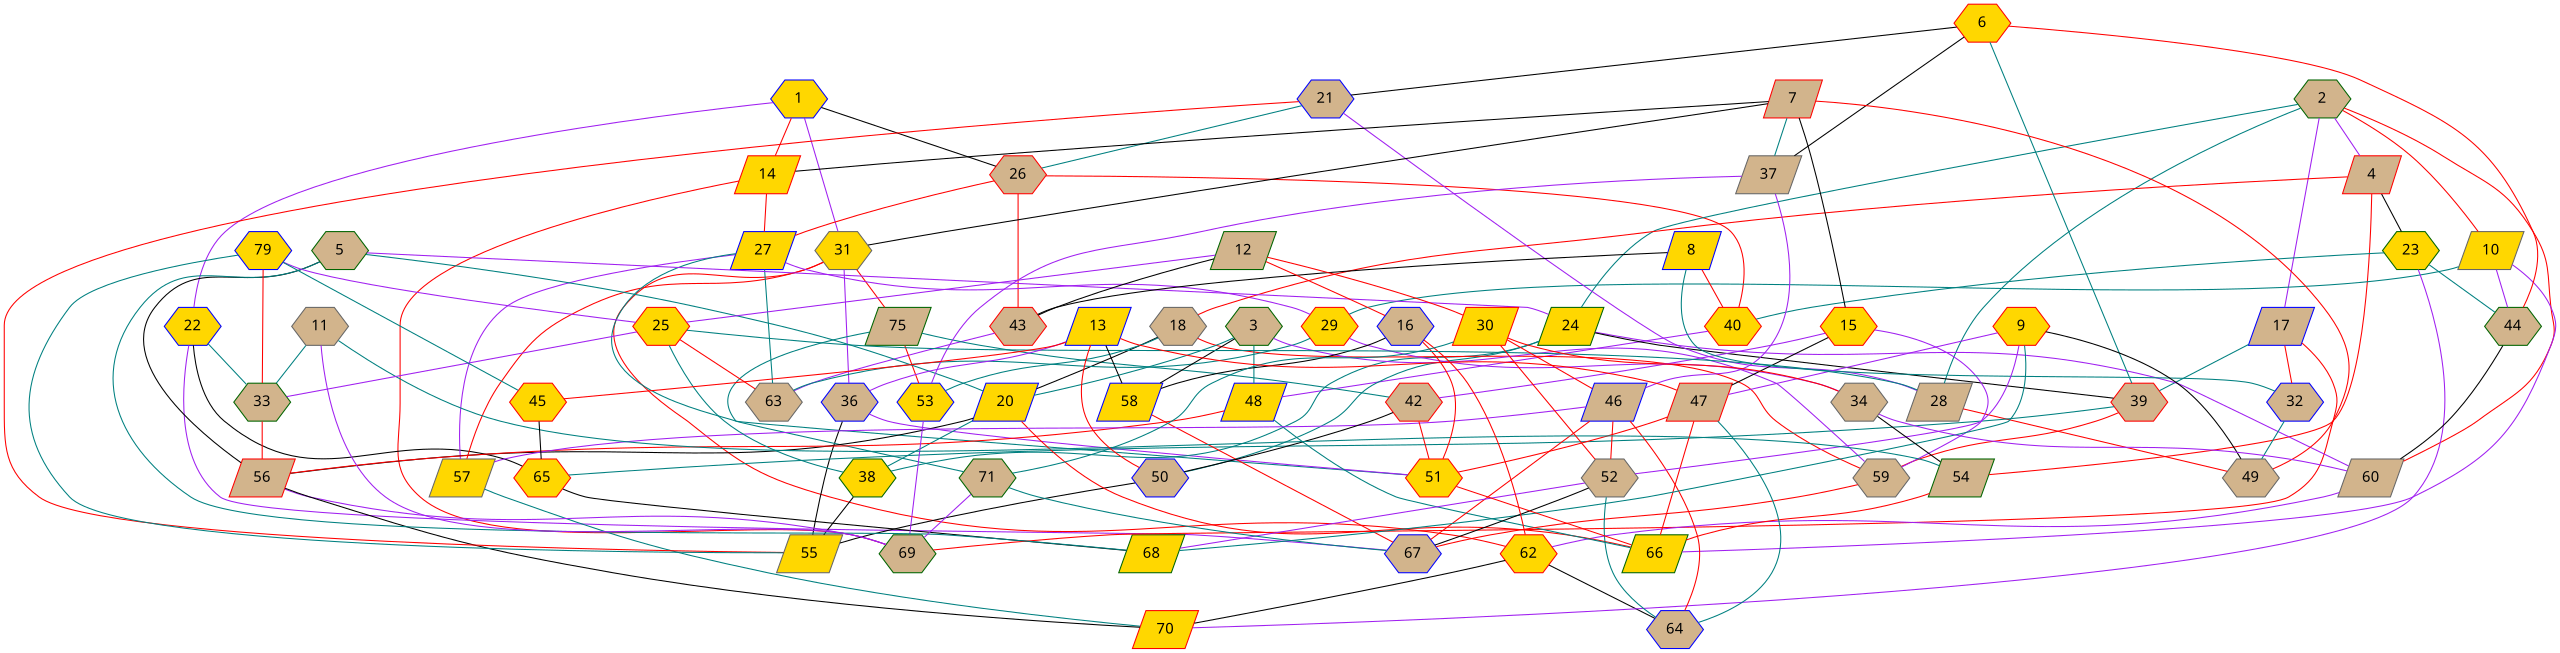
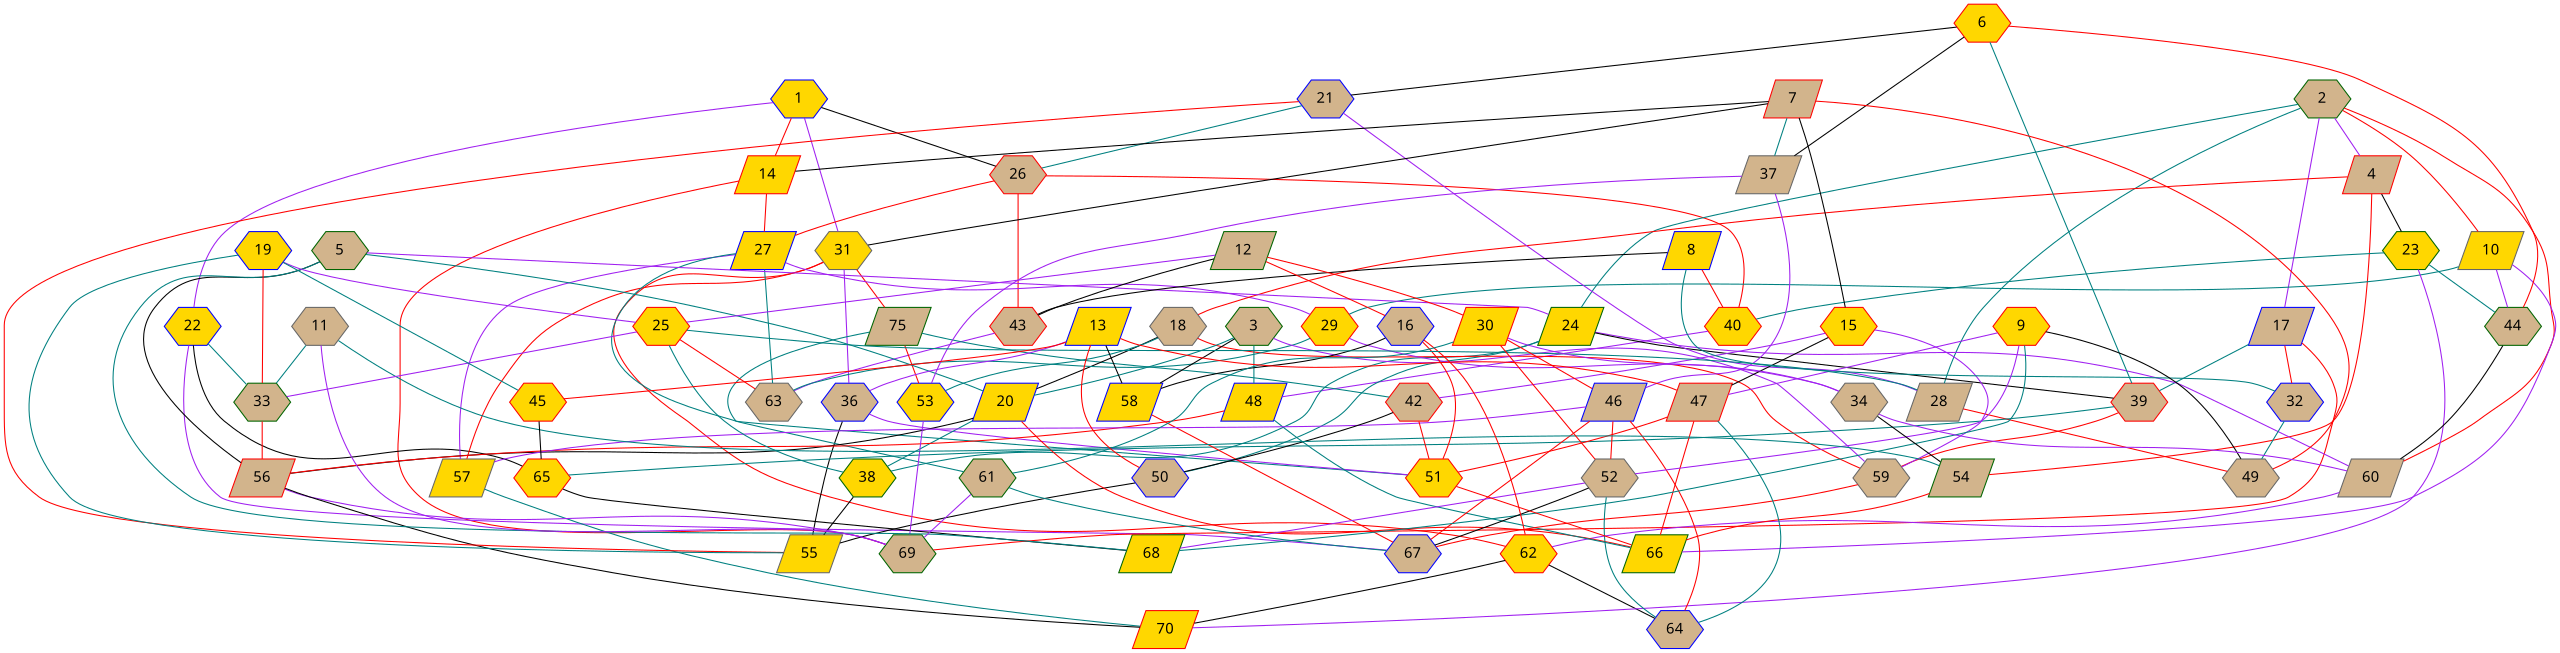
(263, 251) -> (263, 251)
(1673, 364) -> (1673, 364)
(988, 478) -> (988, 478)
